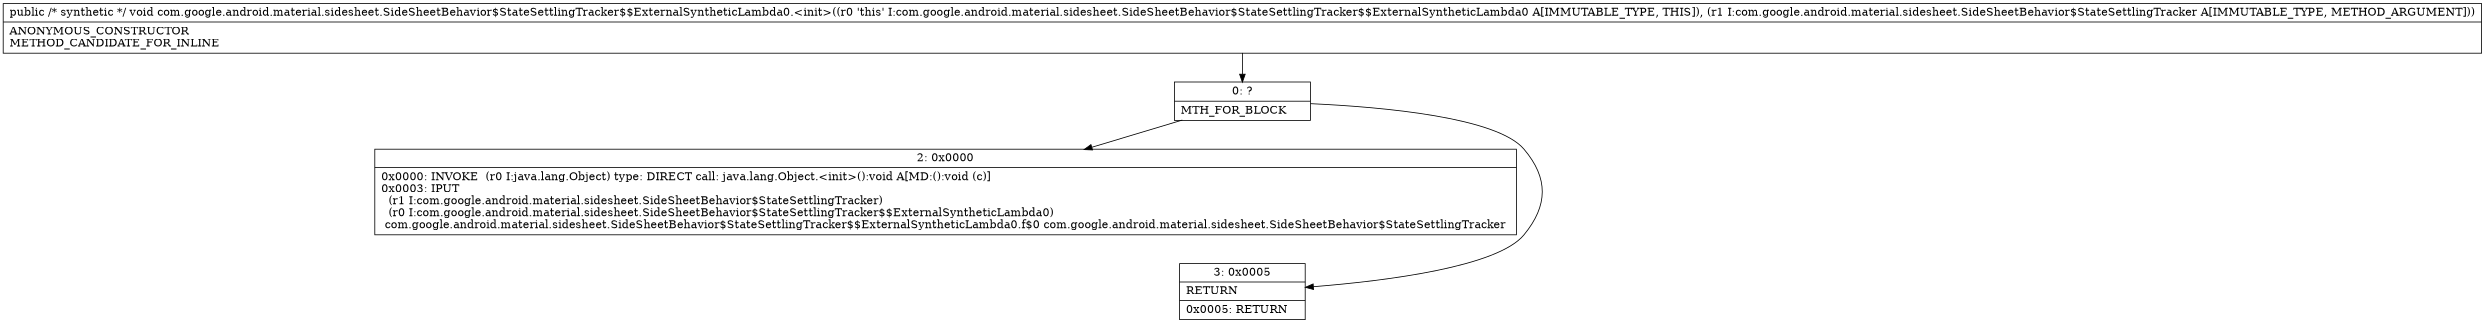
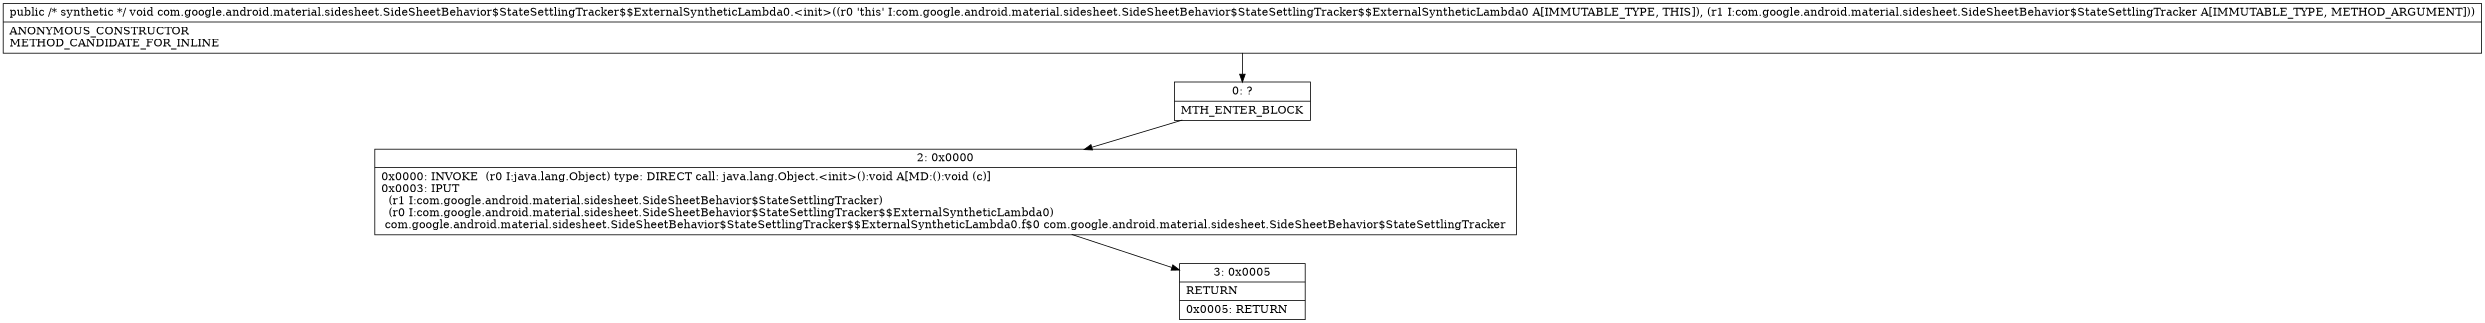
(1234, 110) -> (1242, 110)
(1542, 191) -> (1122, 251)
